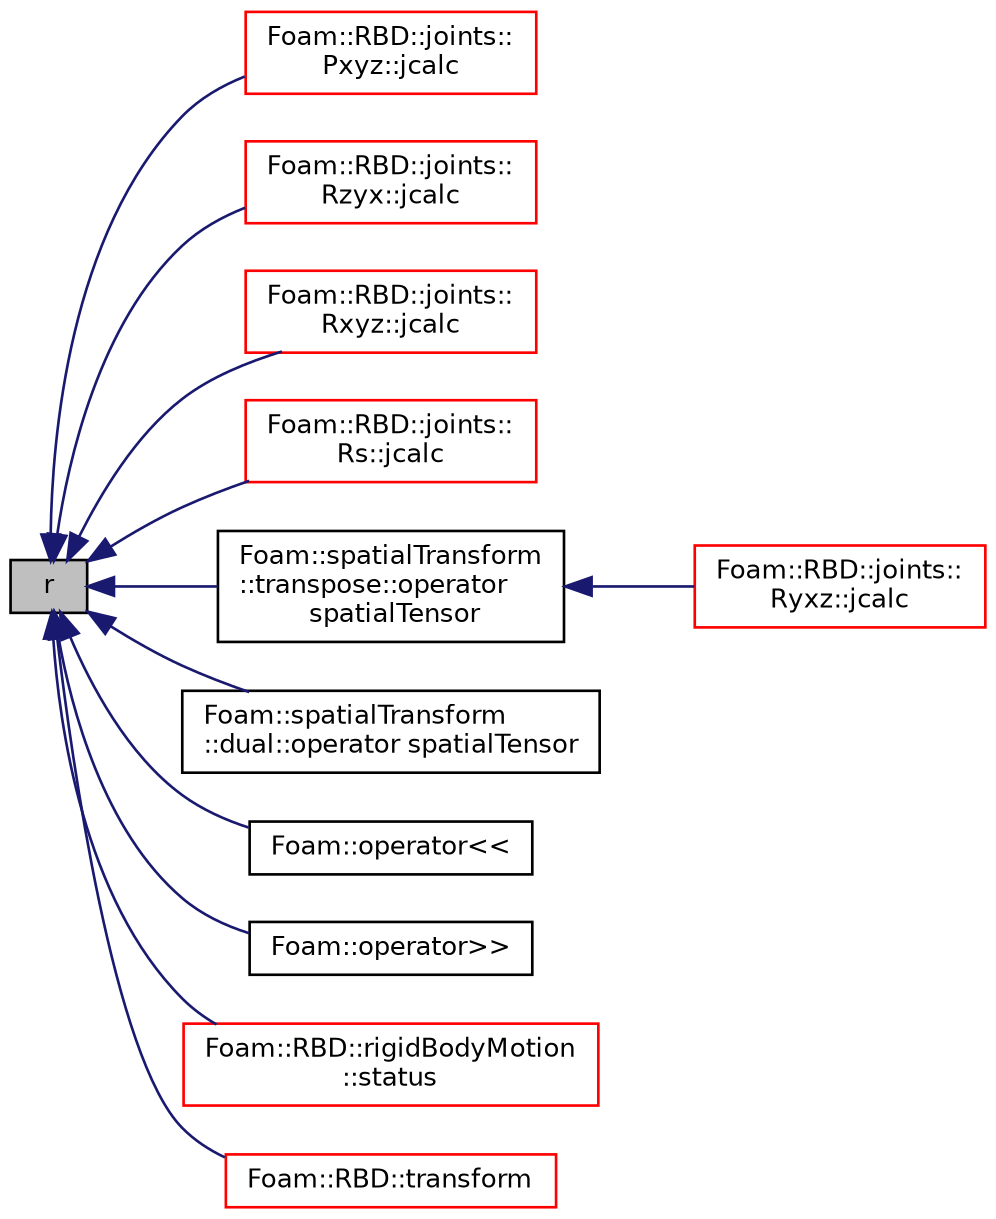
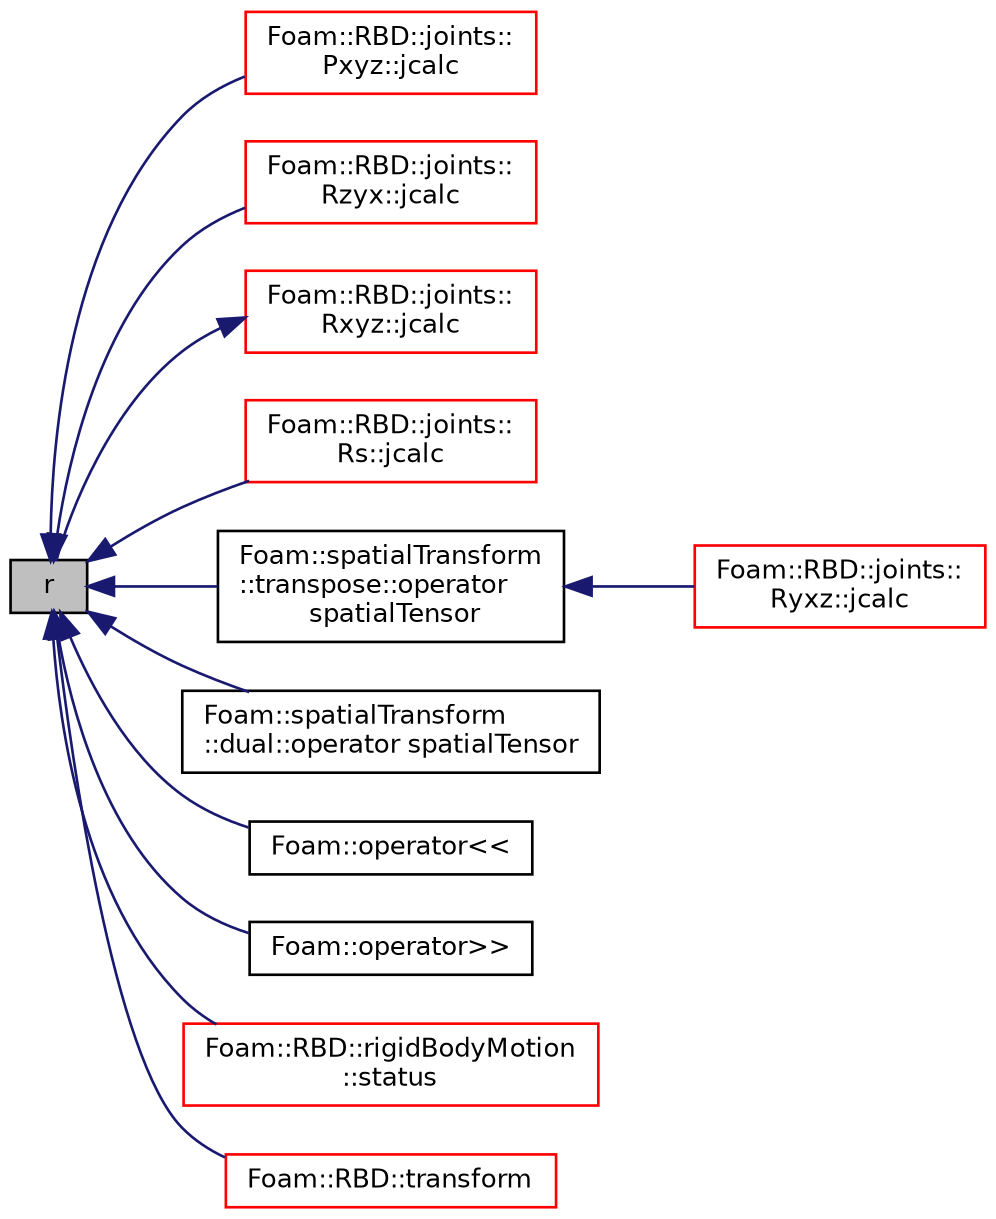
(159, 420) -> (115, 427)
